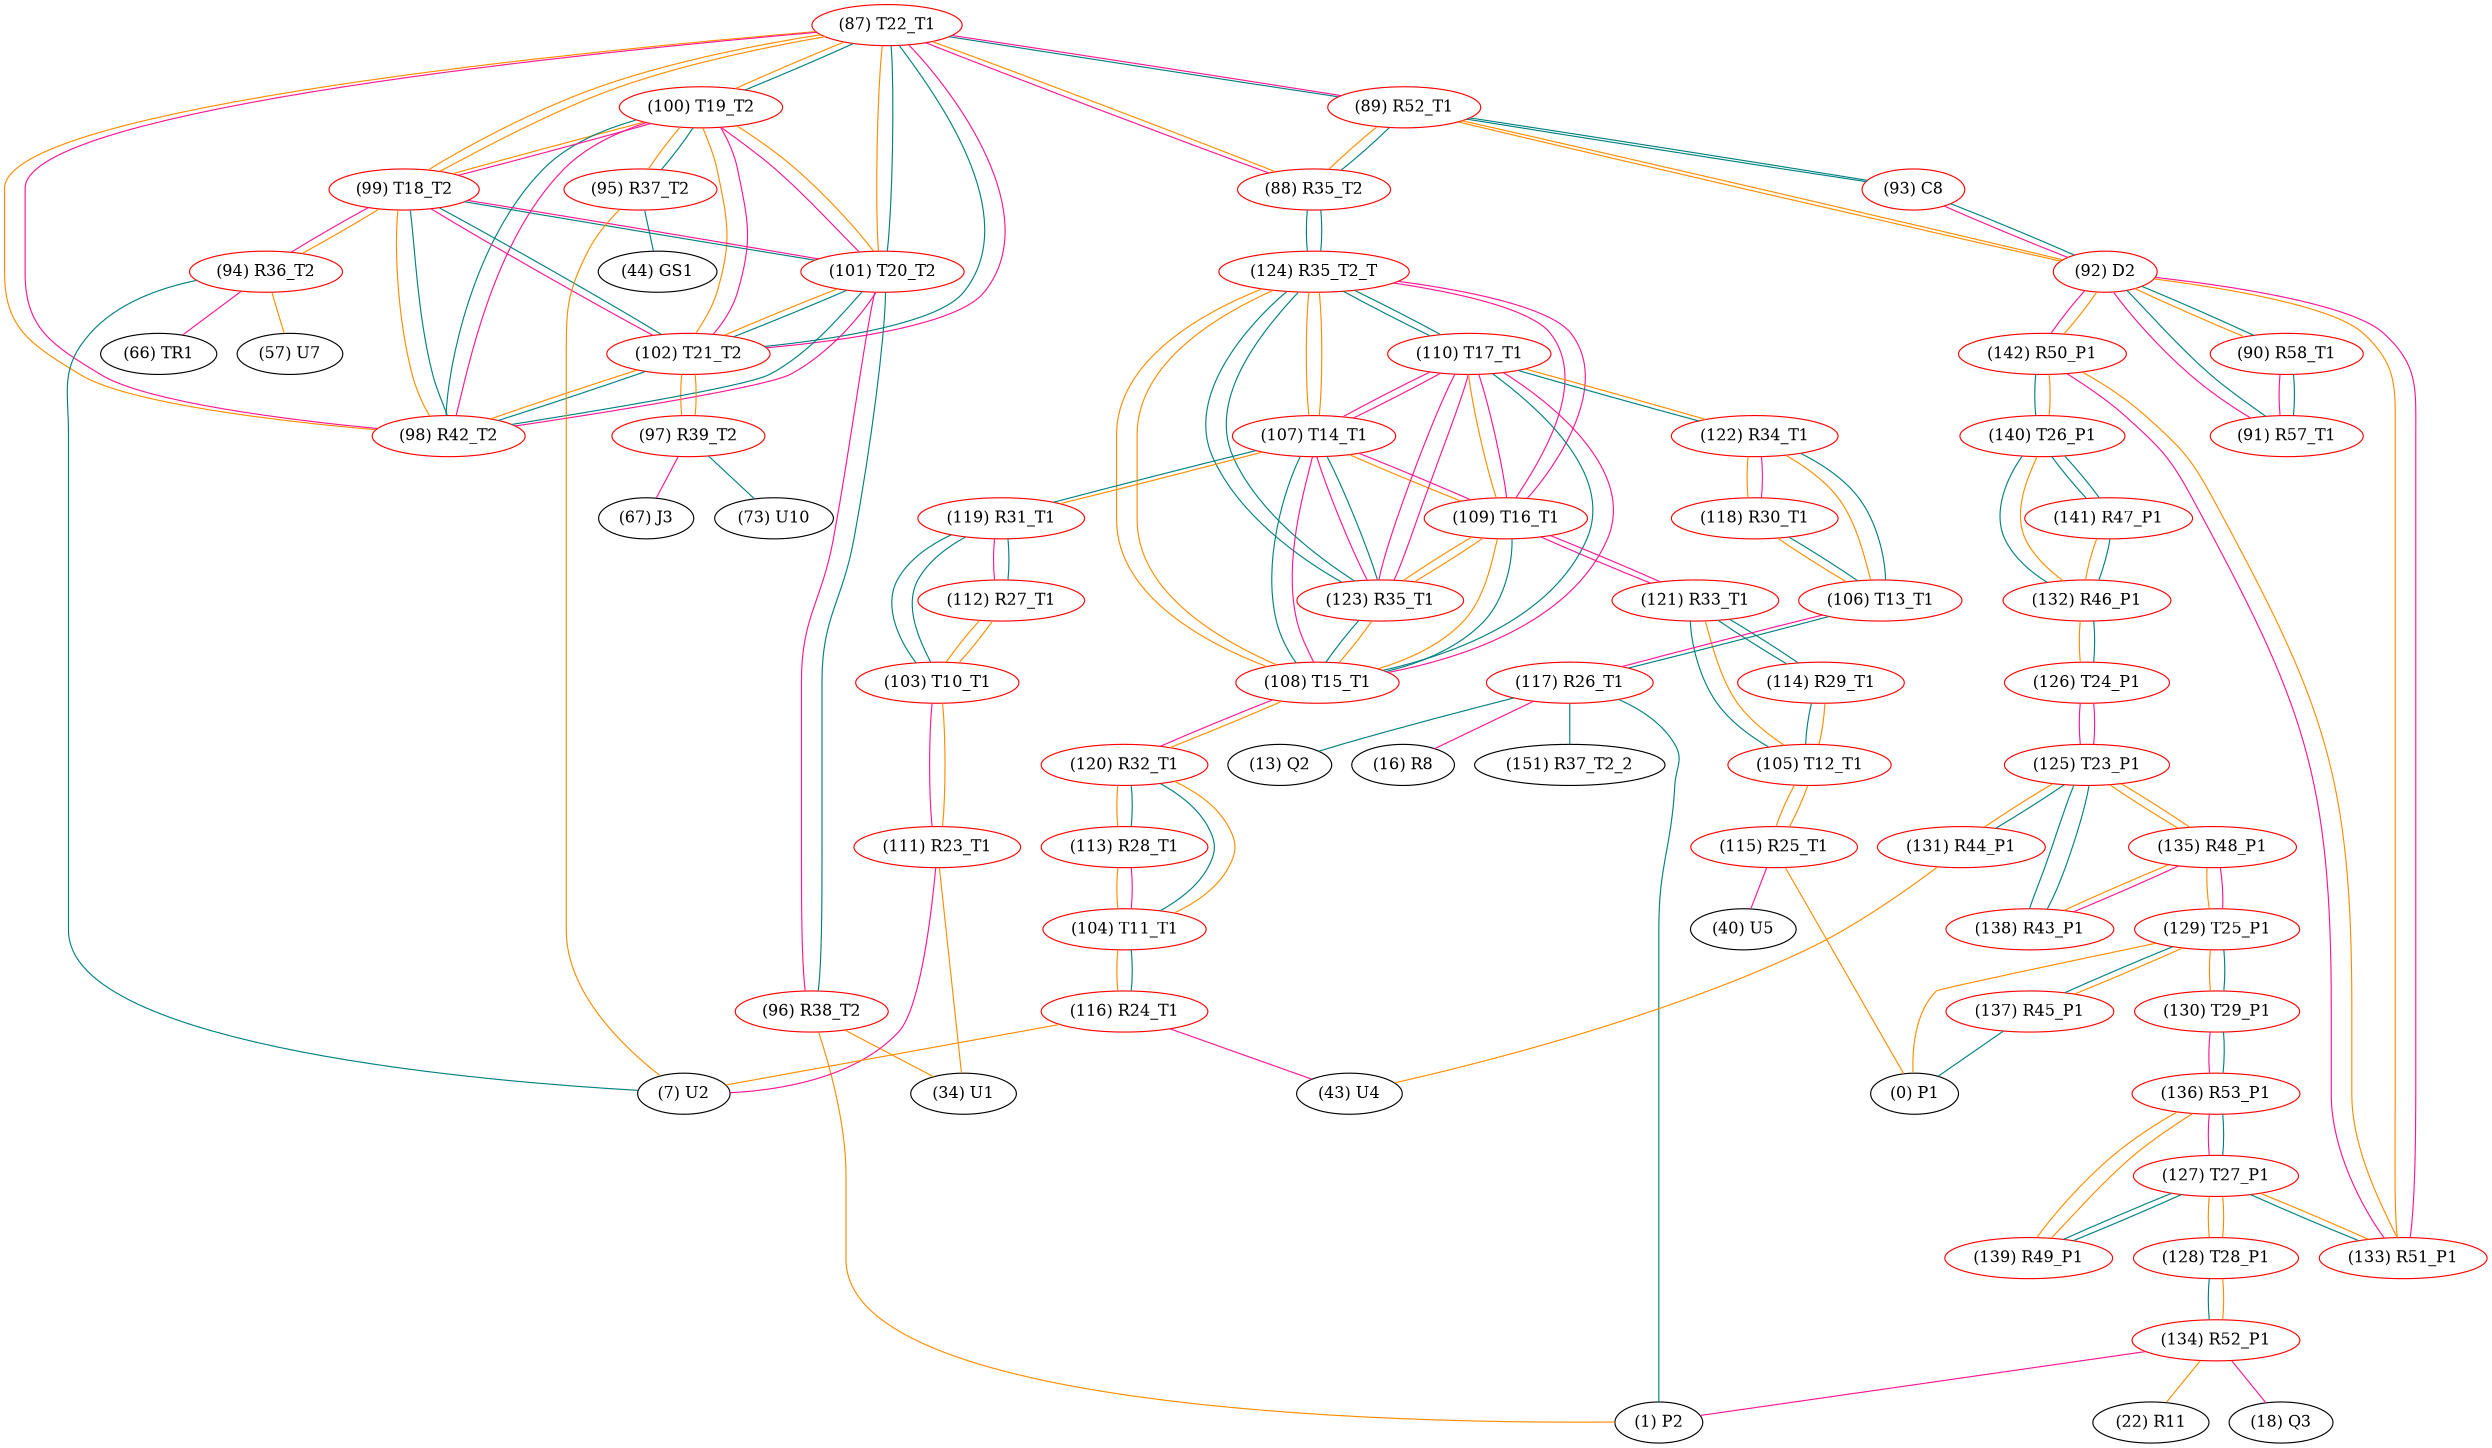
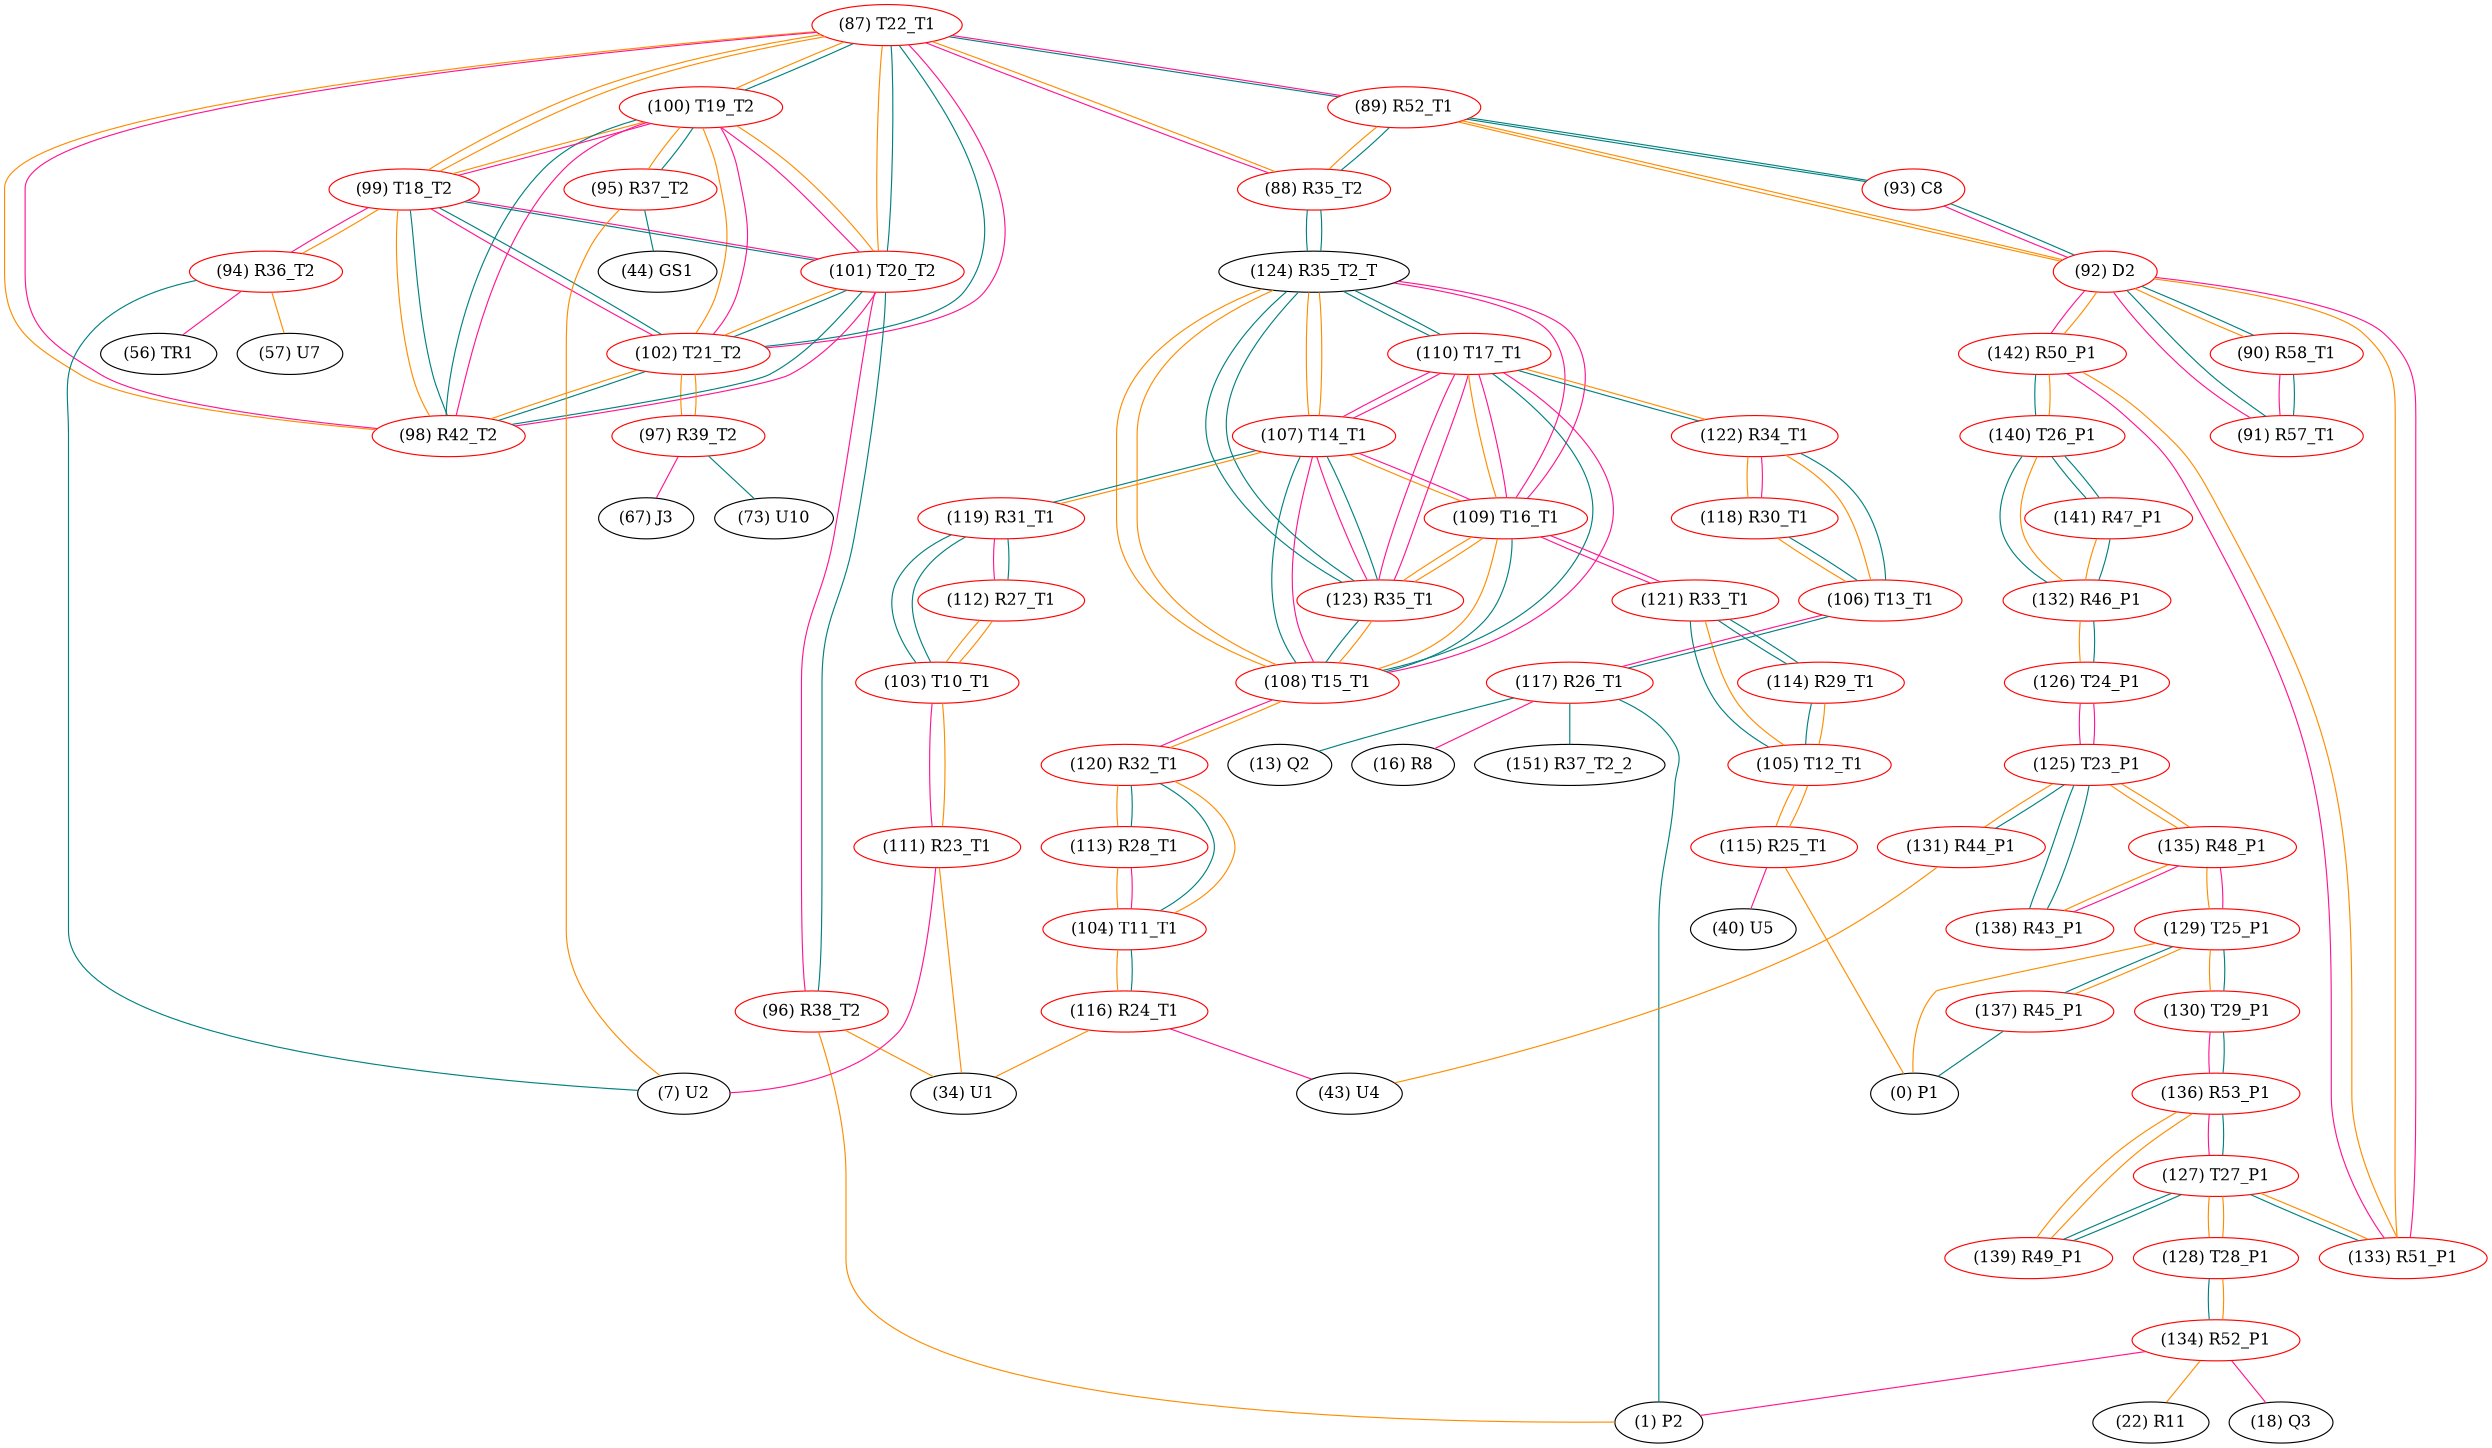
(1314, 272) -> (1314, 272)
(159, 354) -> (159, 354)
(909, 1052) -> (1042, 1054)
